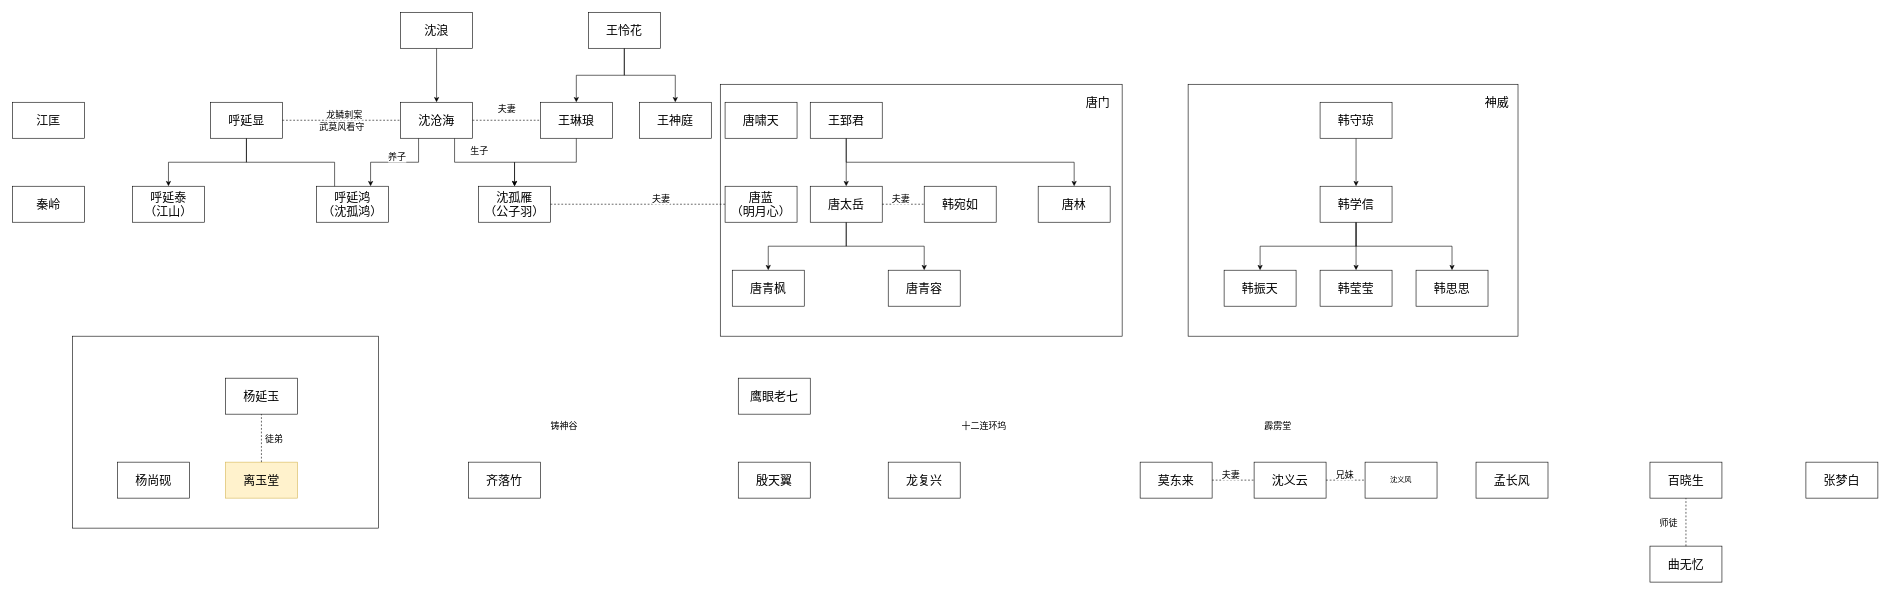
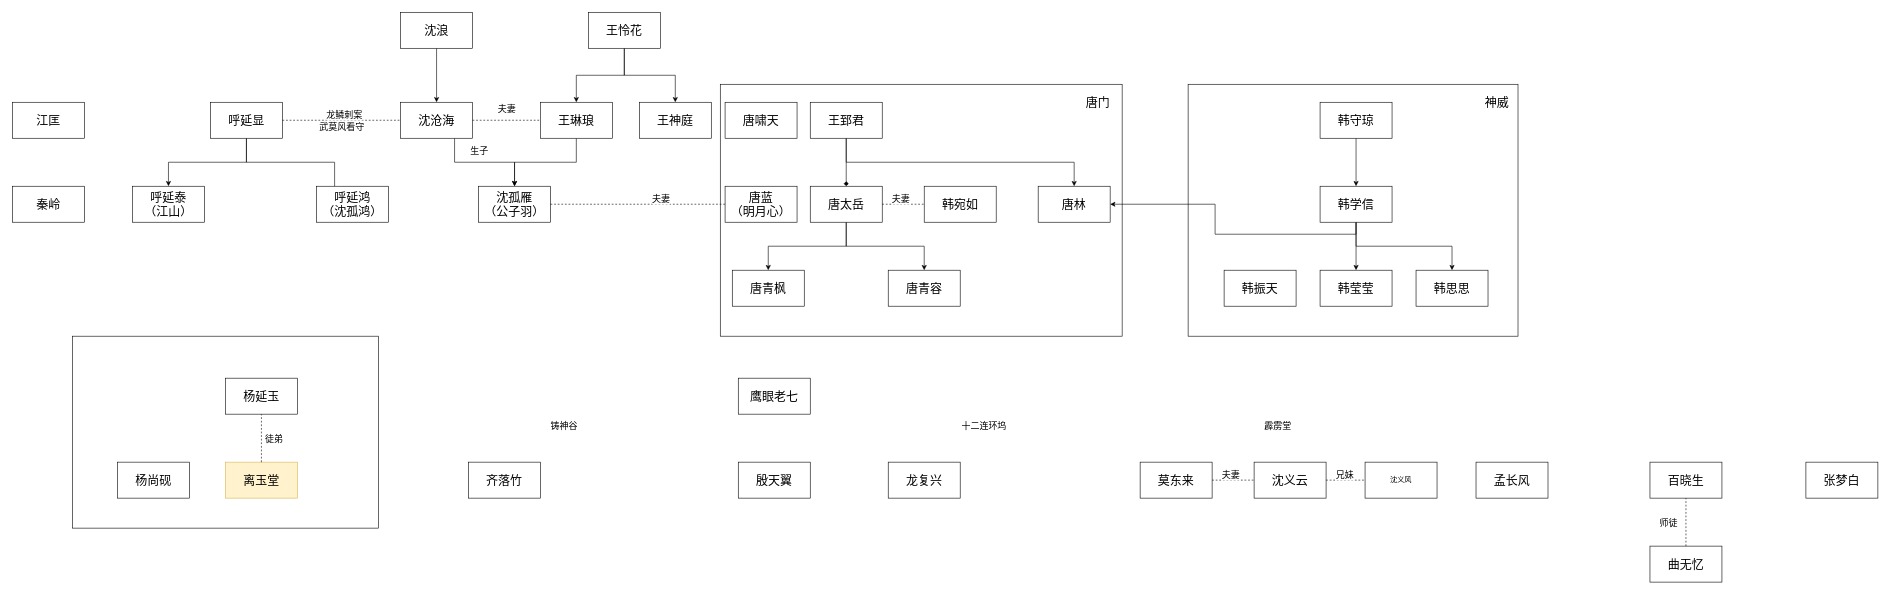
(419, 151) -> none
(846, 180) -> (846, 180)
(1260, 246) -> (1215, 204)
